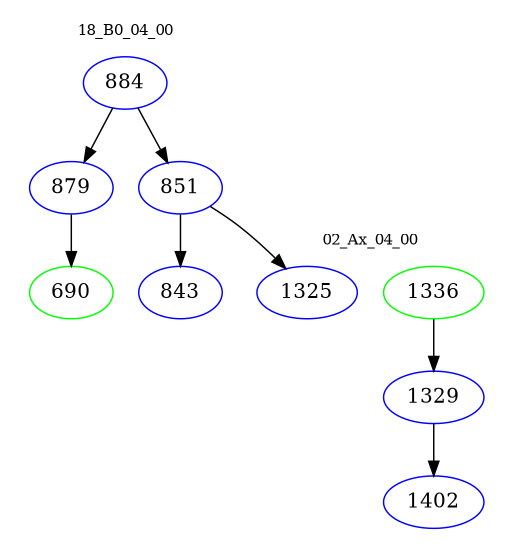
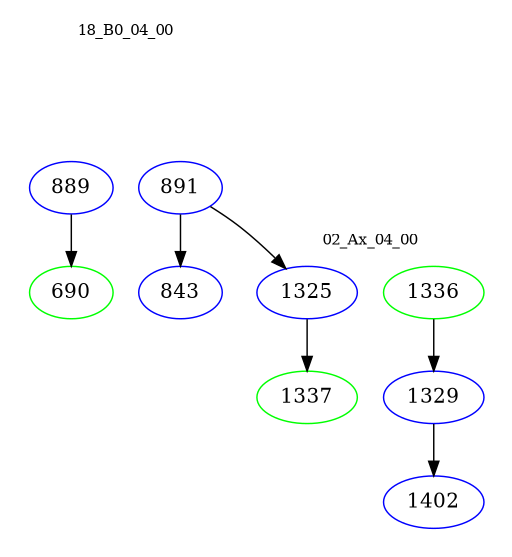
(125, 83) -> none
(71, 188) -> (71, 188)
(180, 188) -> (180, 188)
none -> (307, 397)
